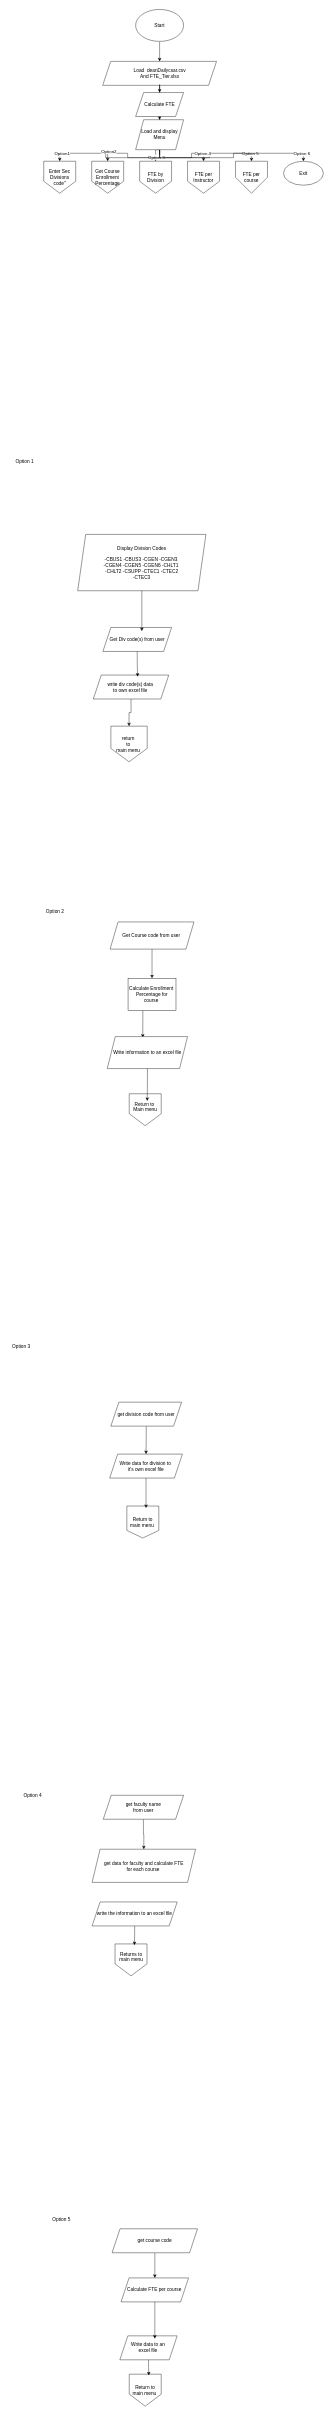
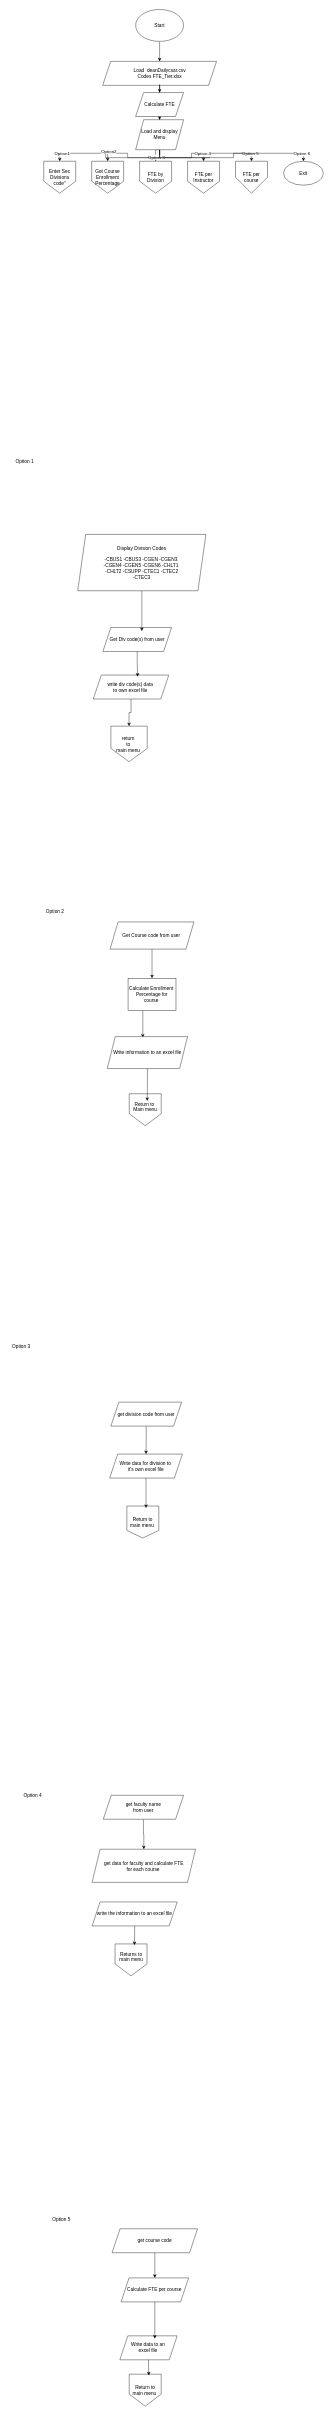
(160, 72) -> (160, 72)
